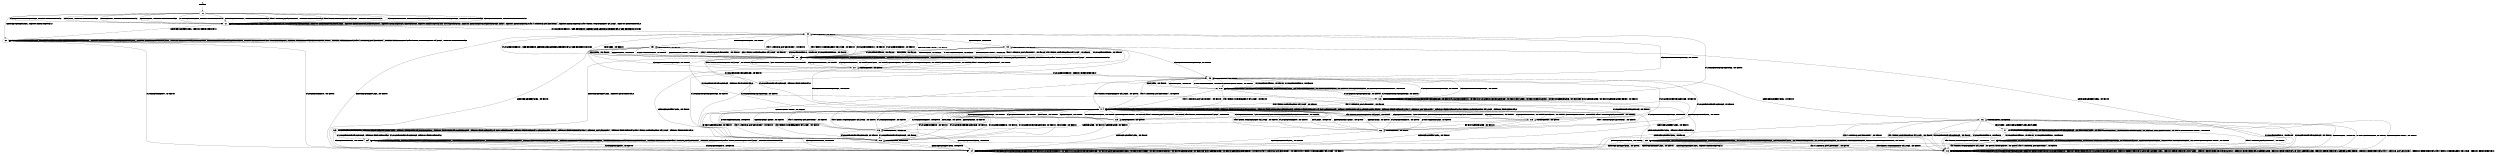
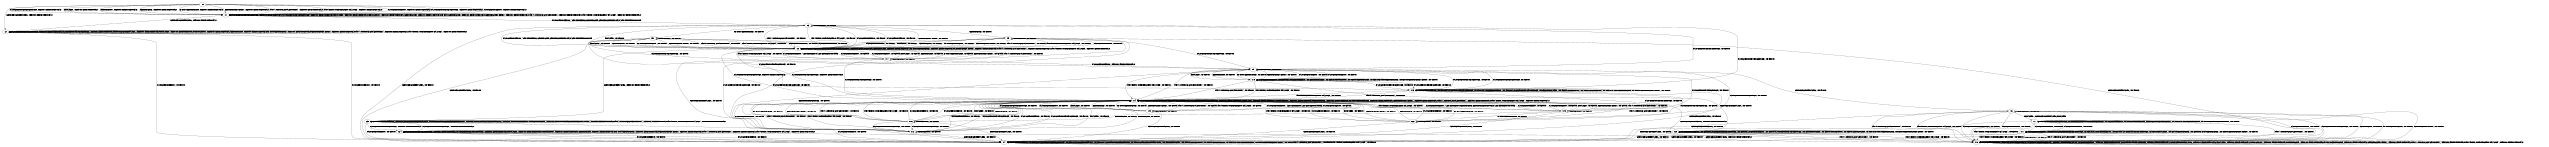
(203, 5) -> none
(790, 109) -> (814, 101)
